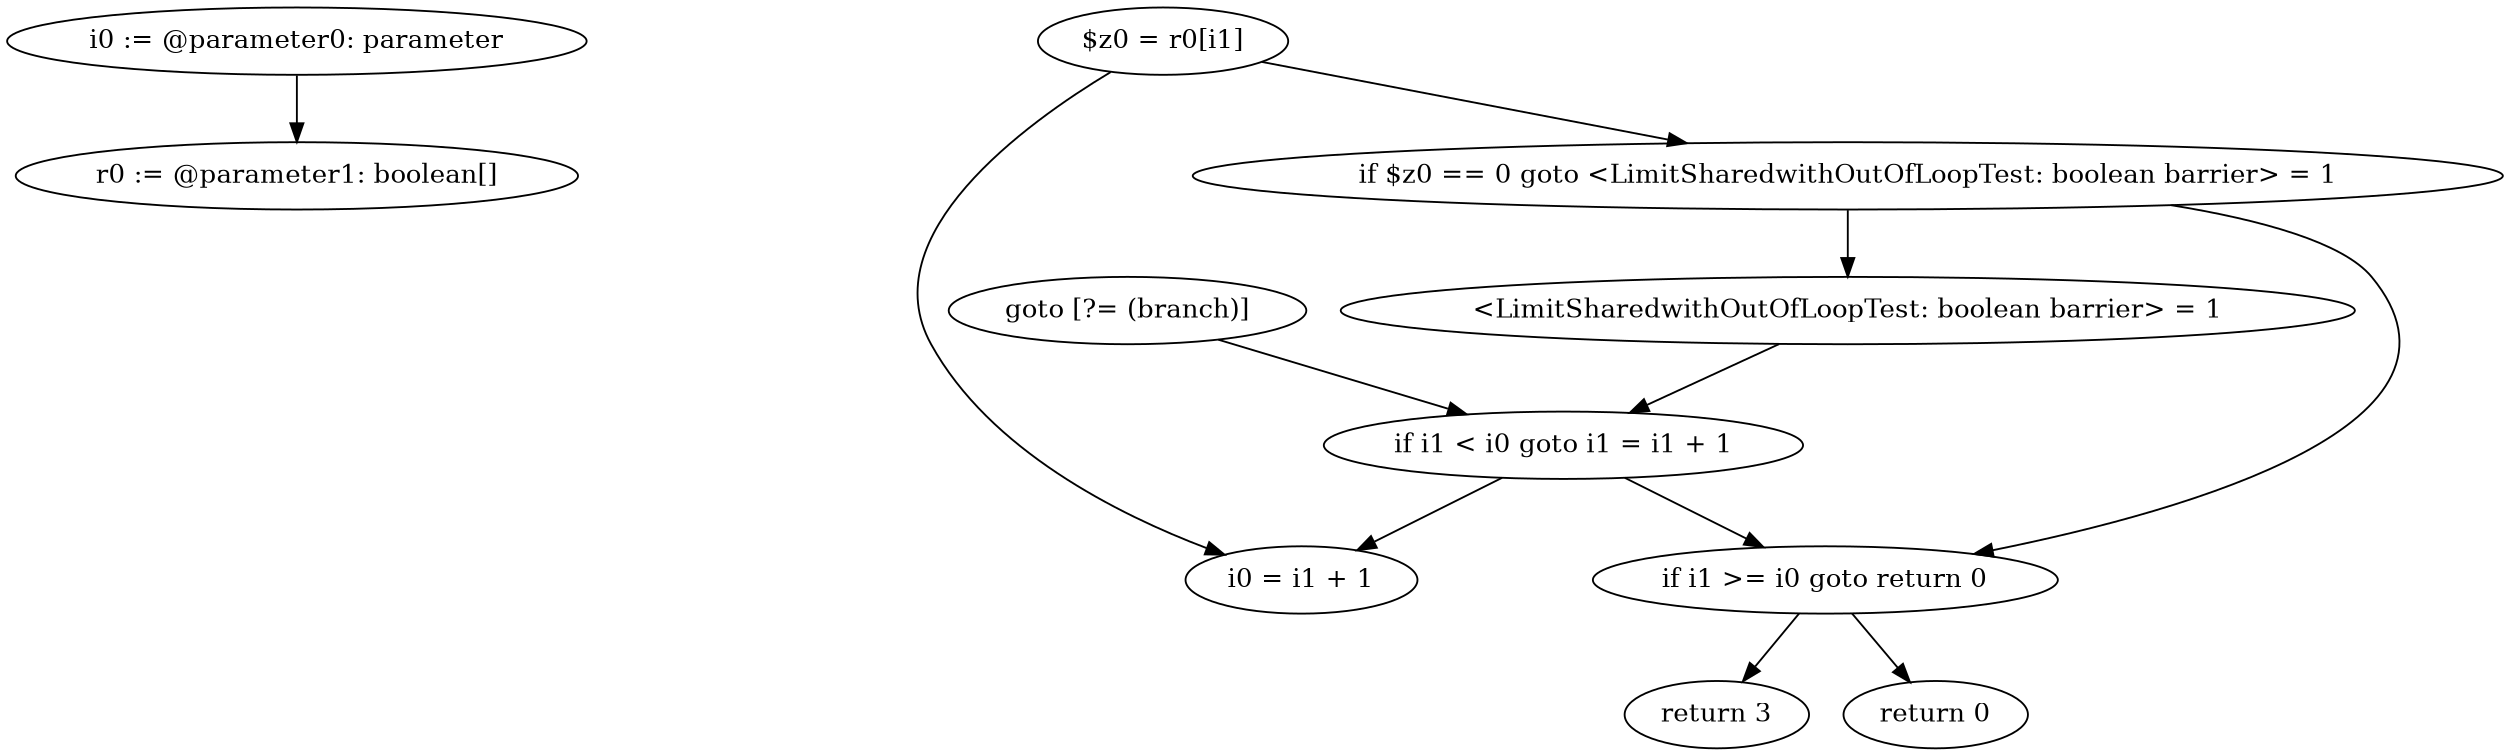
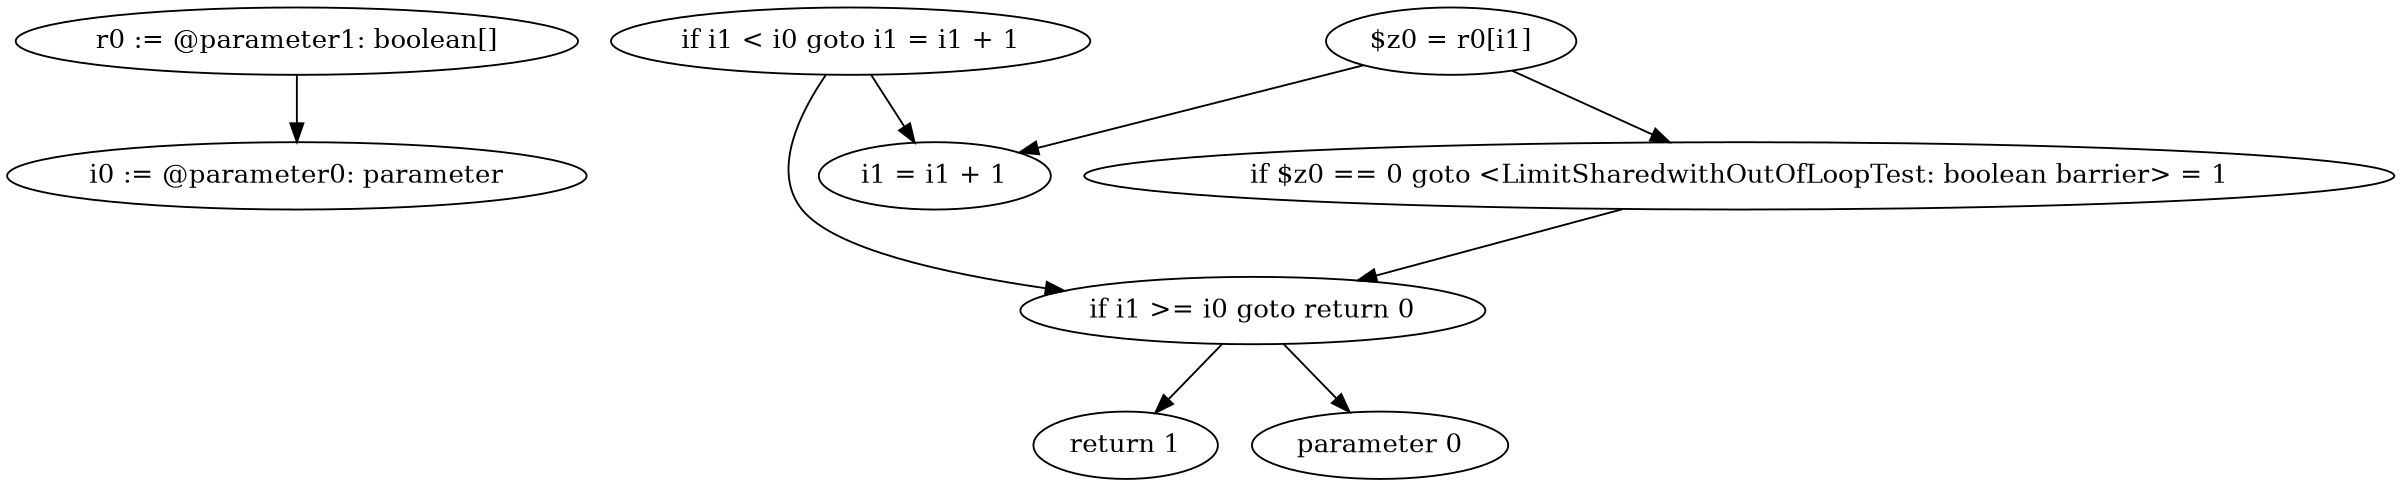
(297, 99) -> (297, 99)
(1128, 311) -> none
(1848, 311) -> none
(1302, 580) -> (935, 176)
(1717, 715) -> (1126, 445)
(1936, 715) -> (1380, 445)
